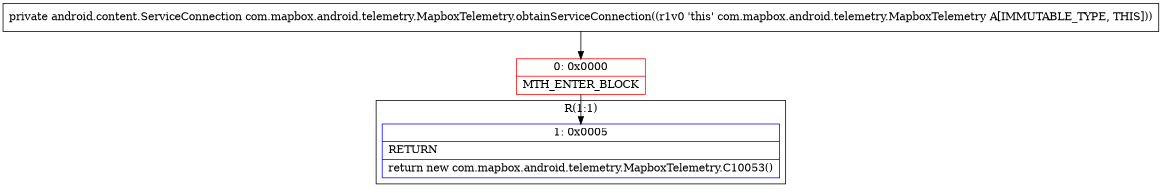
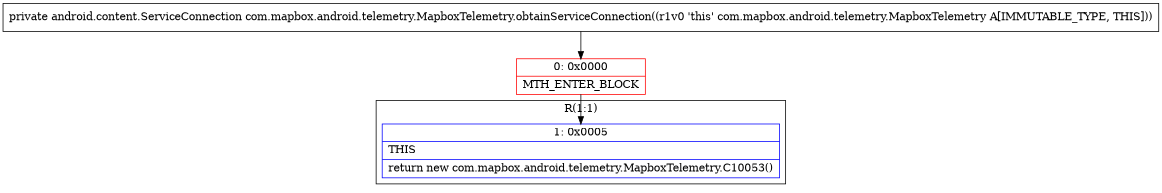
(413, 150) -> (402, 150)
